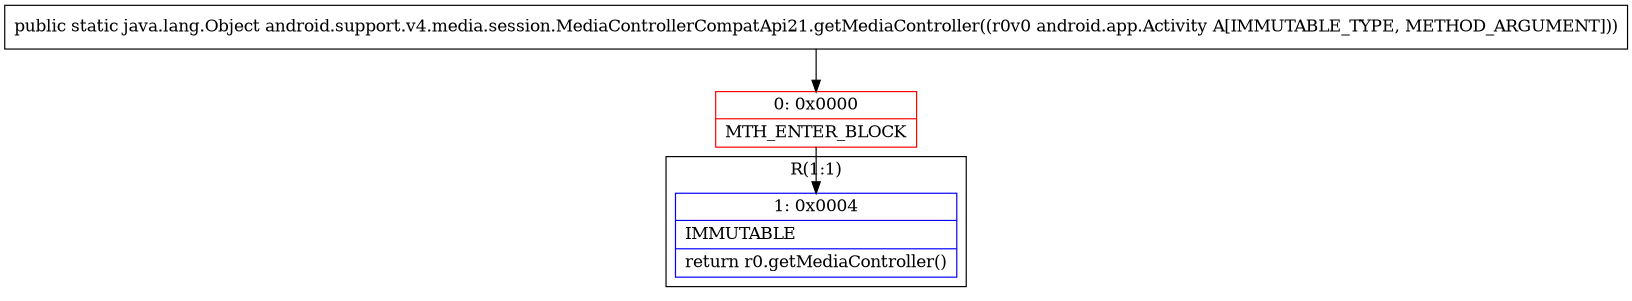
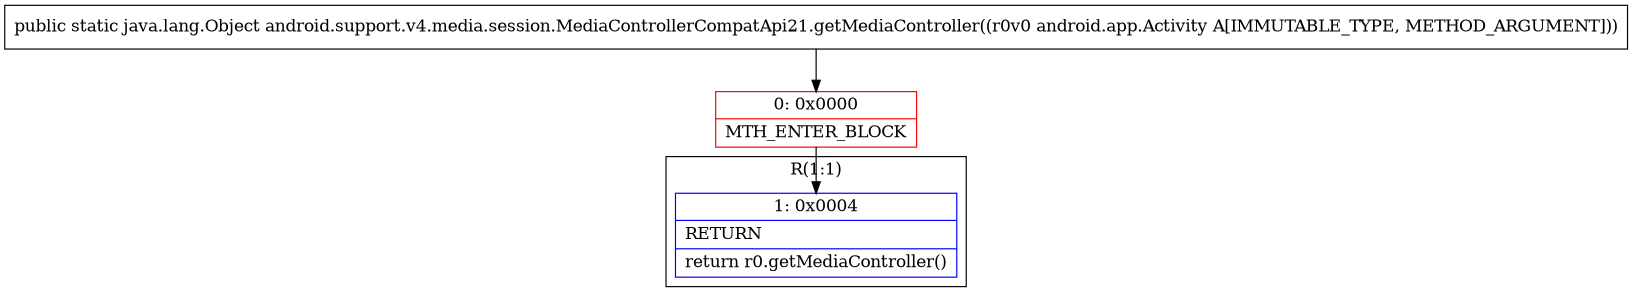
(740, 234) -> (723, 234)
